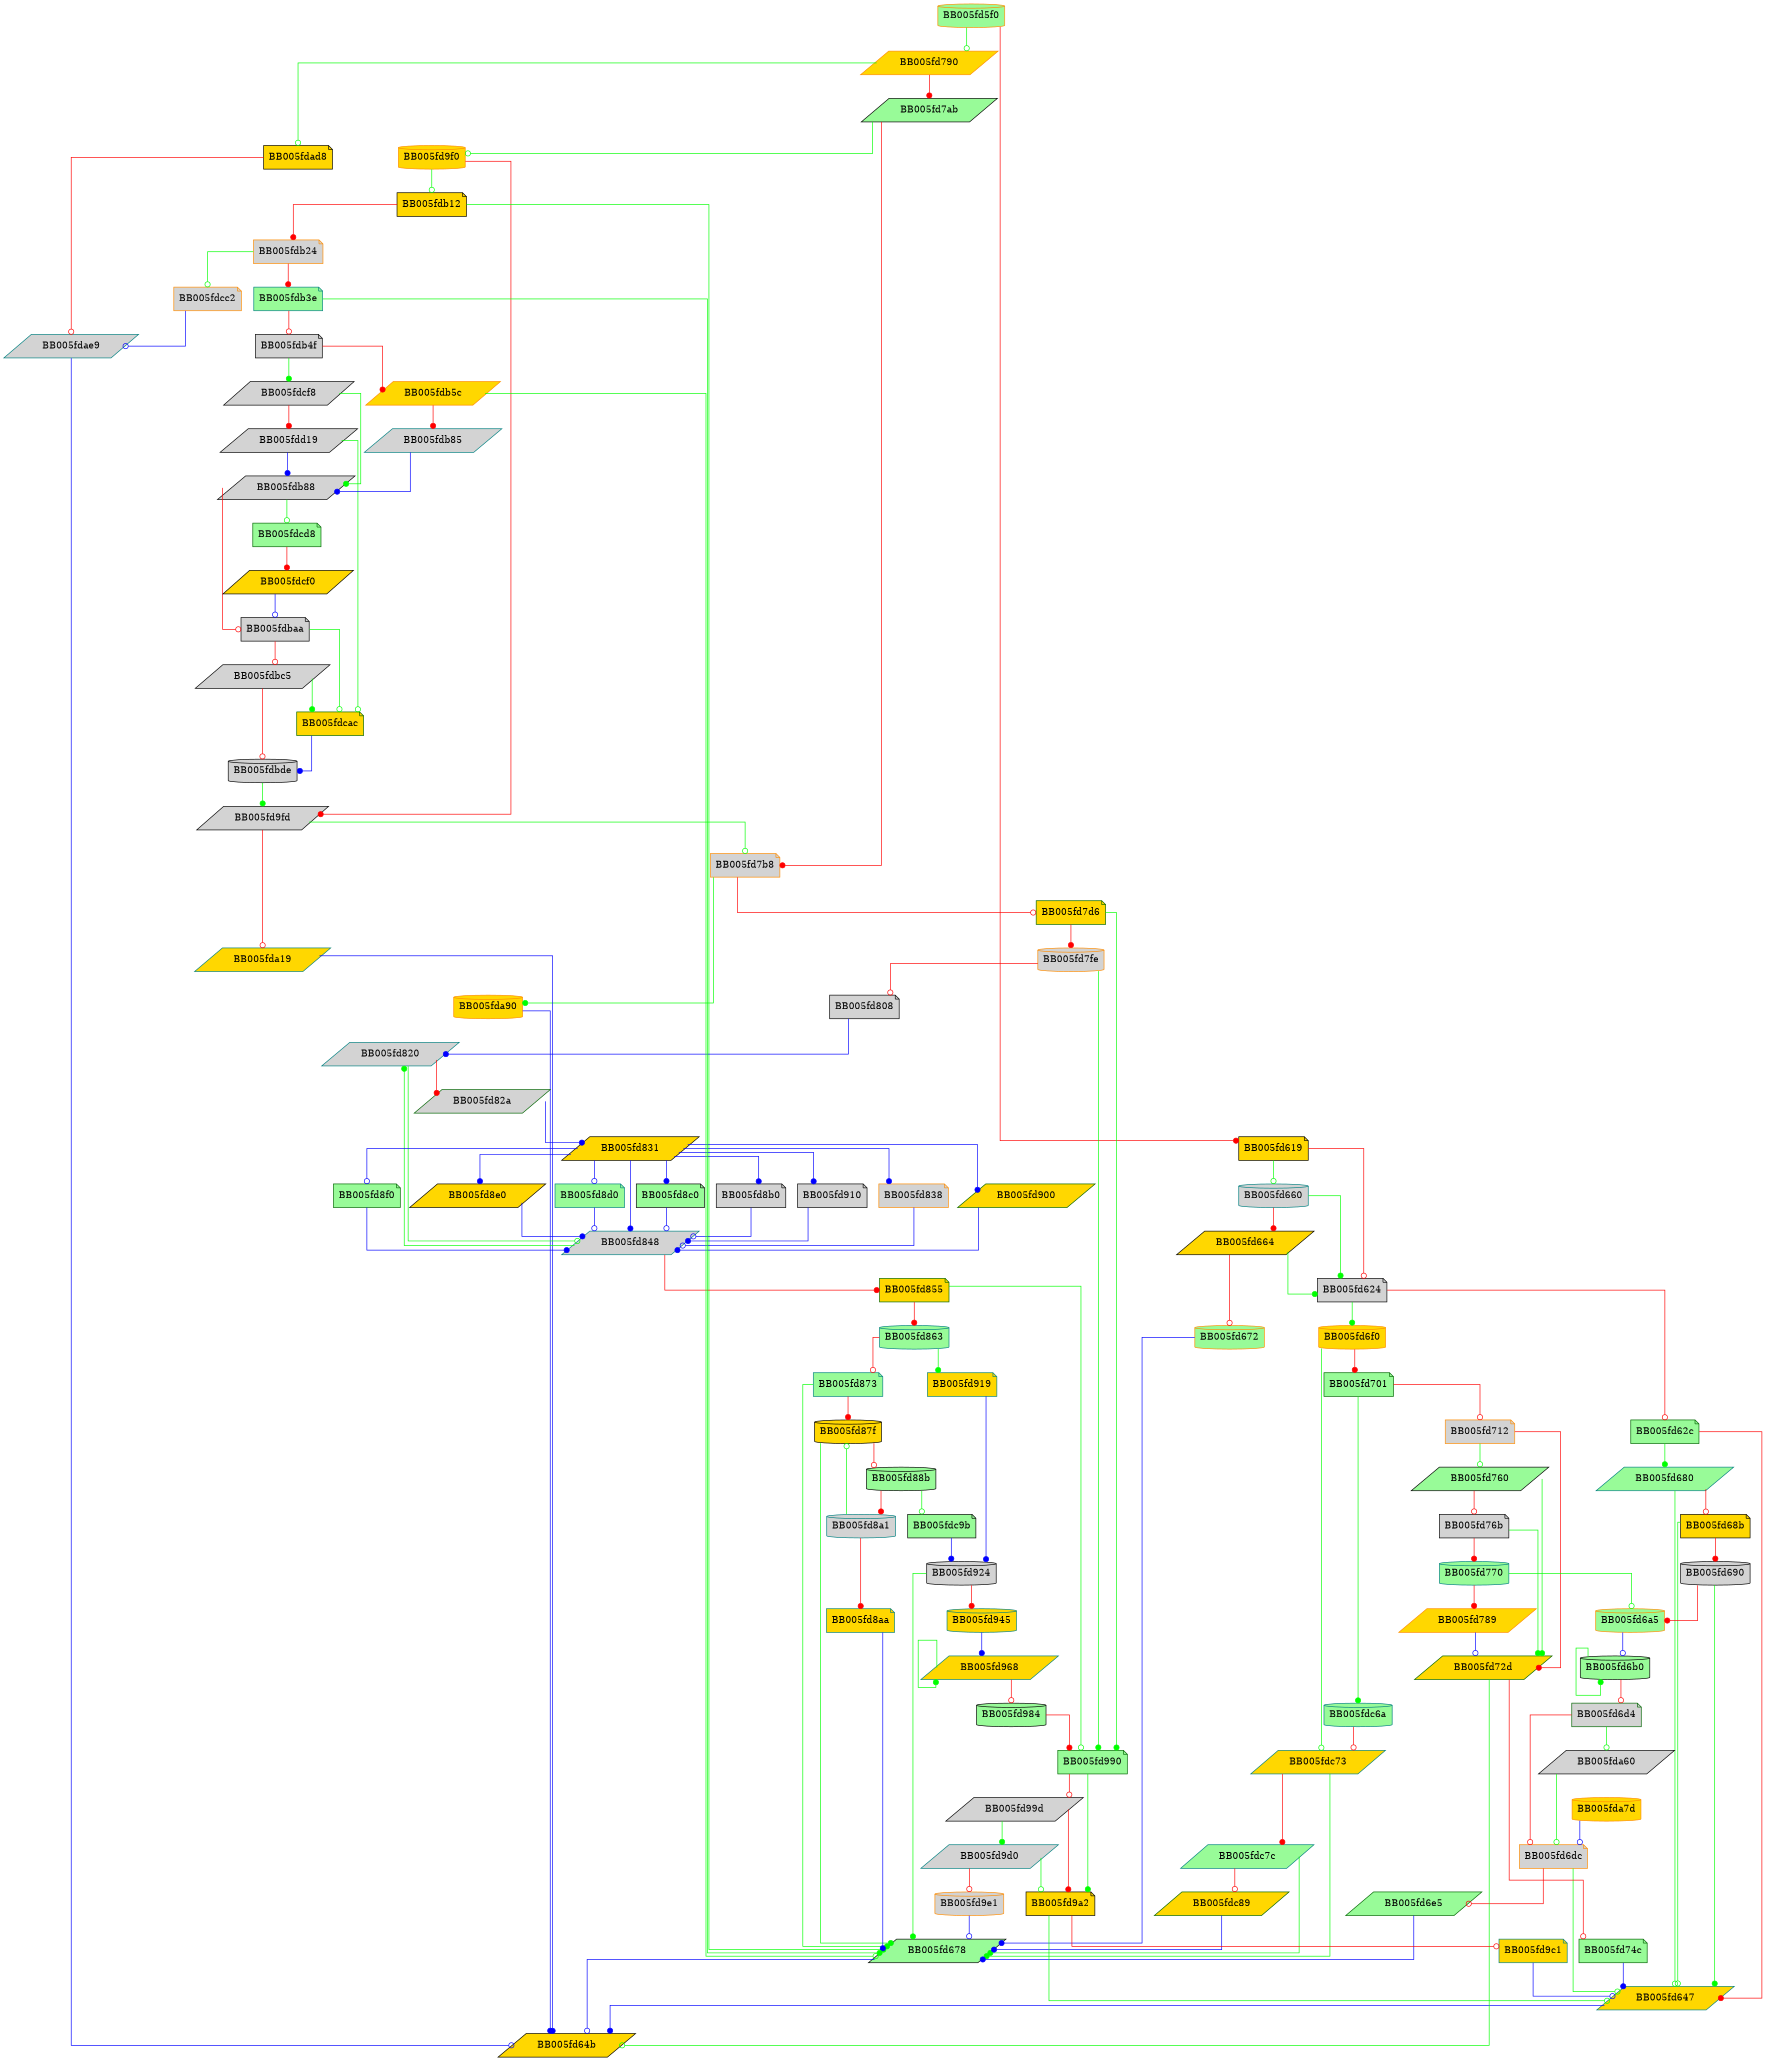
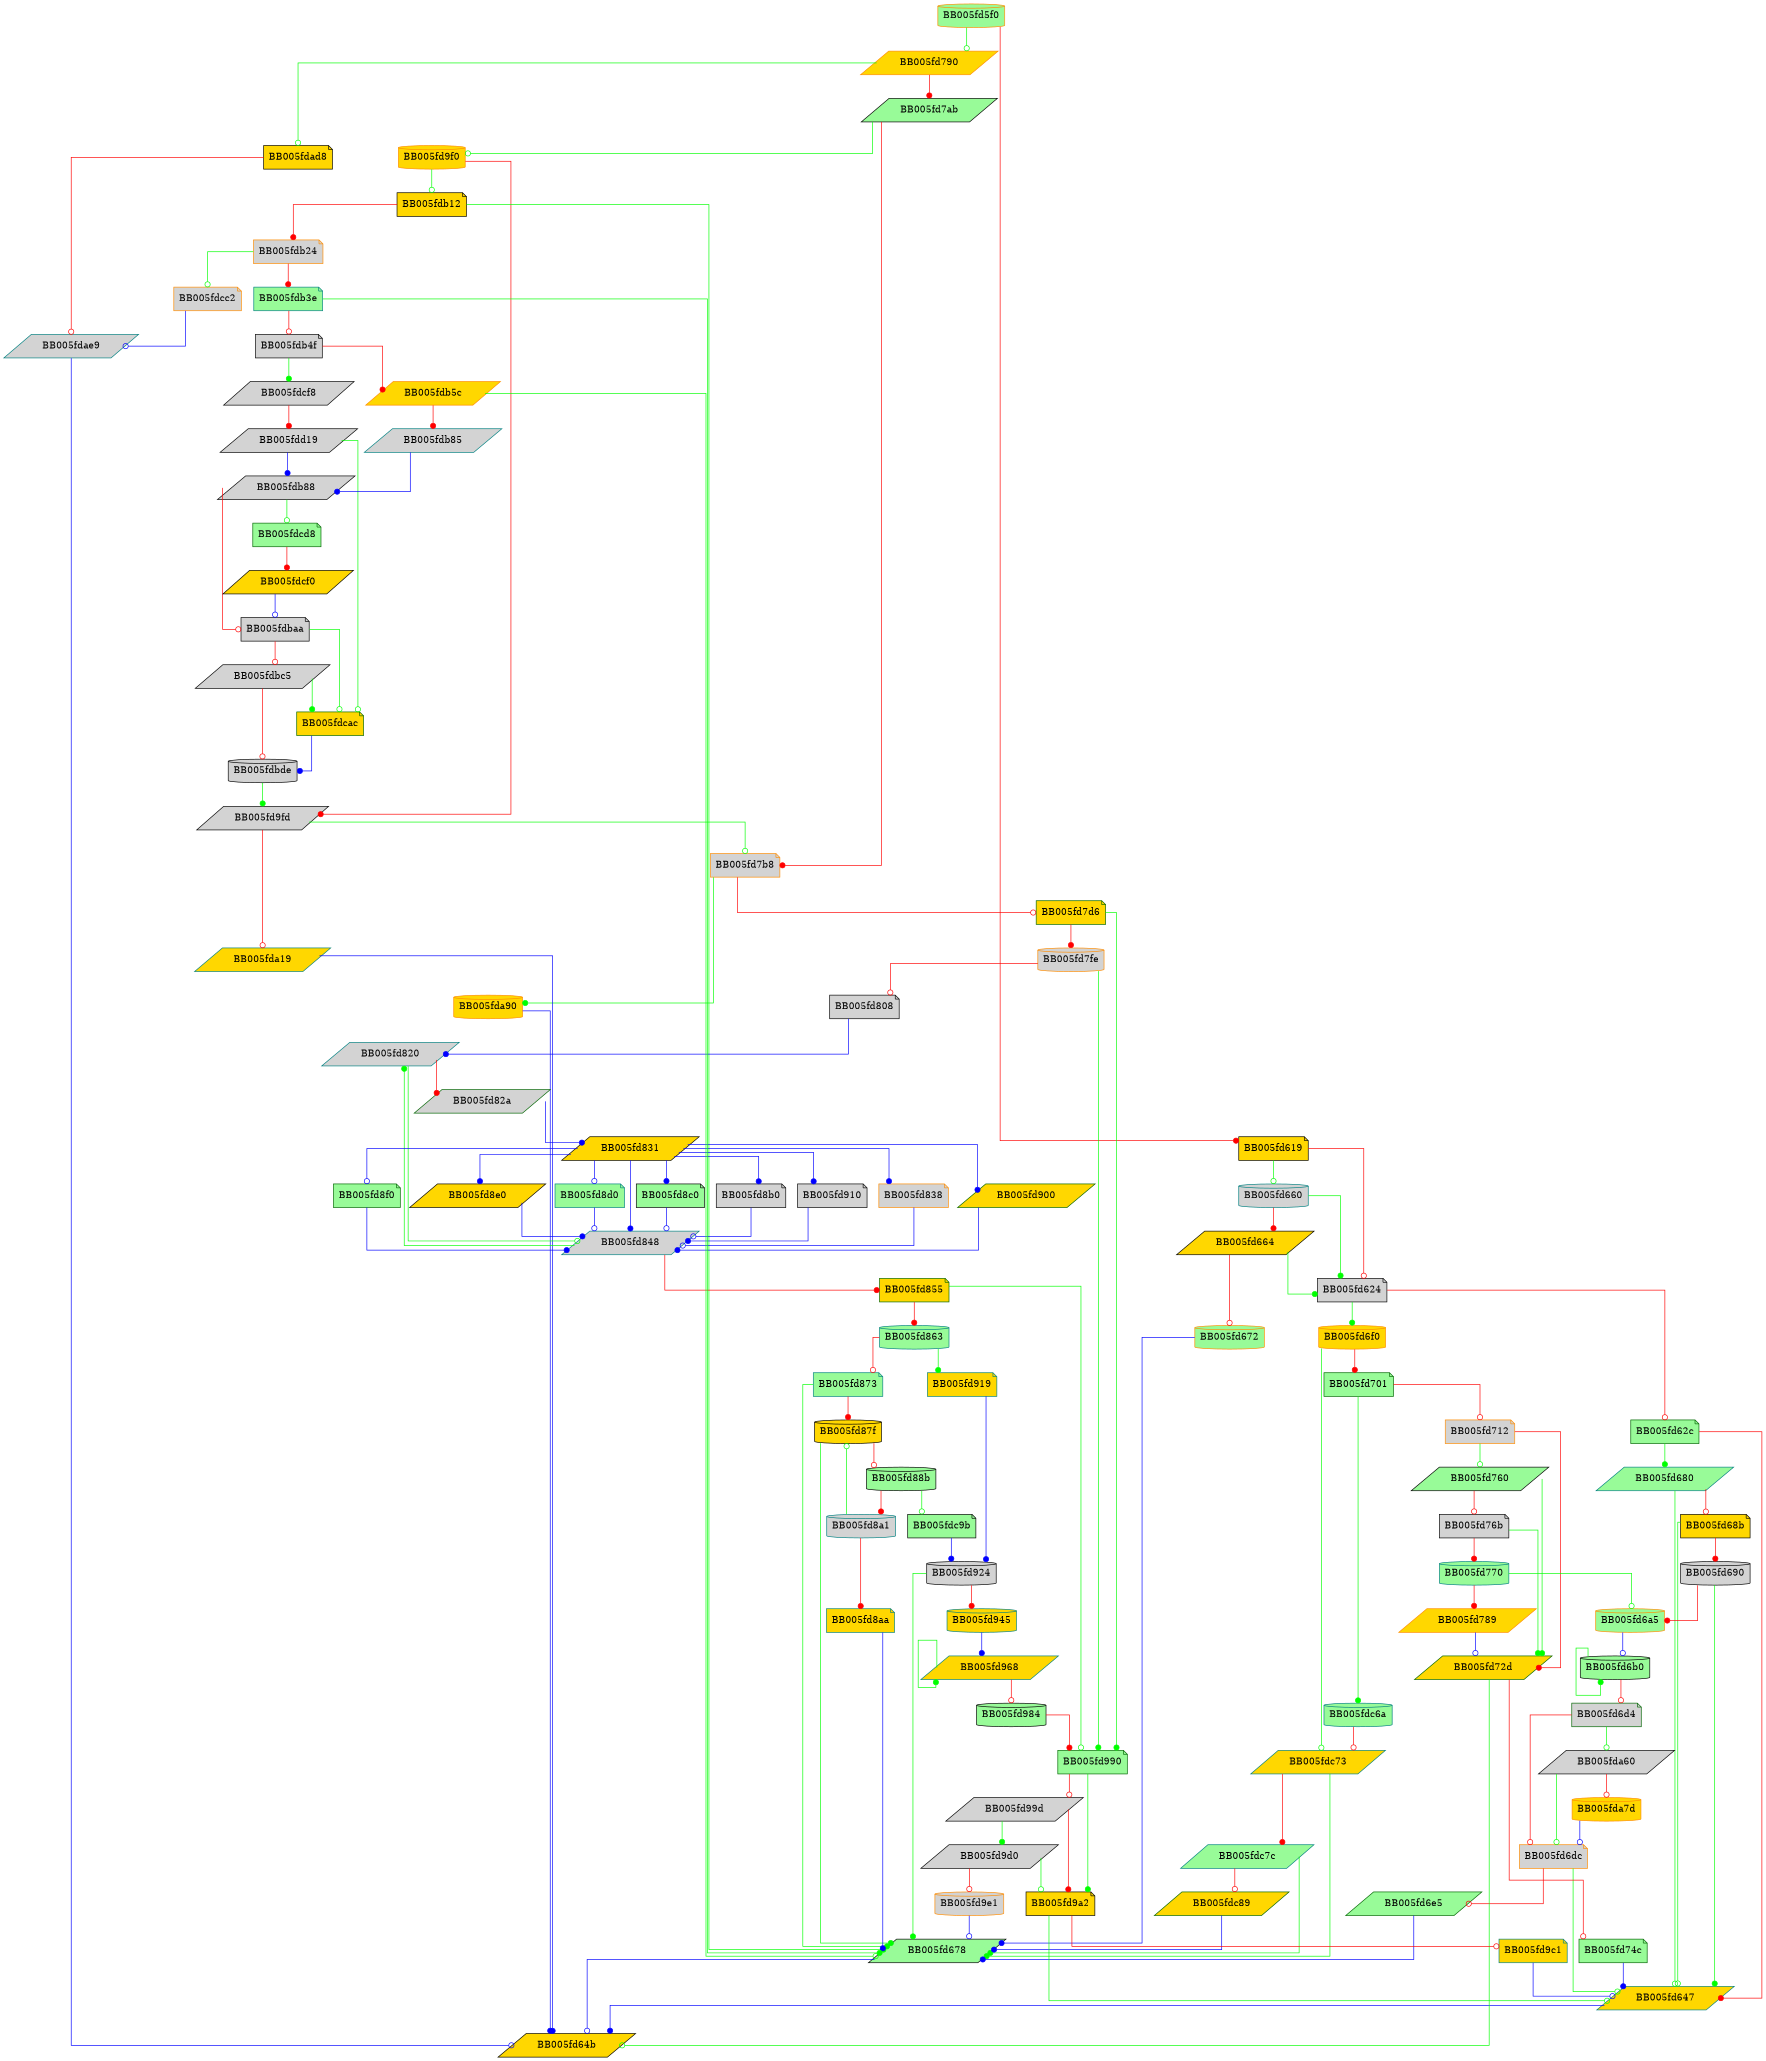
(361, 434) -> none
none -> (1607, 1783)
(990, 1857) -> (990, 1857)
